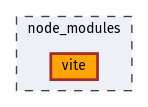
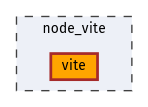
(74, 30) -> (74, 30)
